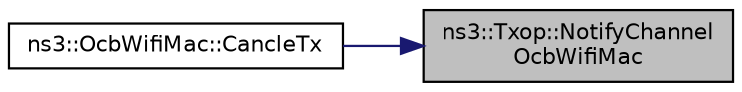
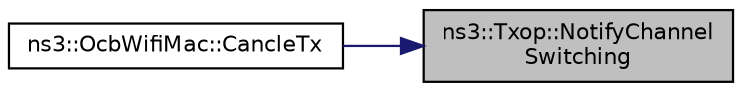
(578, 46) -> (578, 46)
